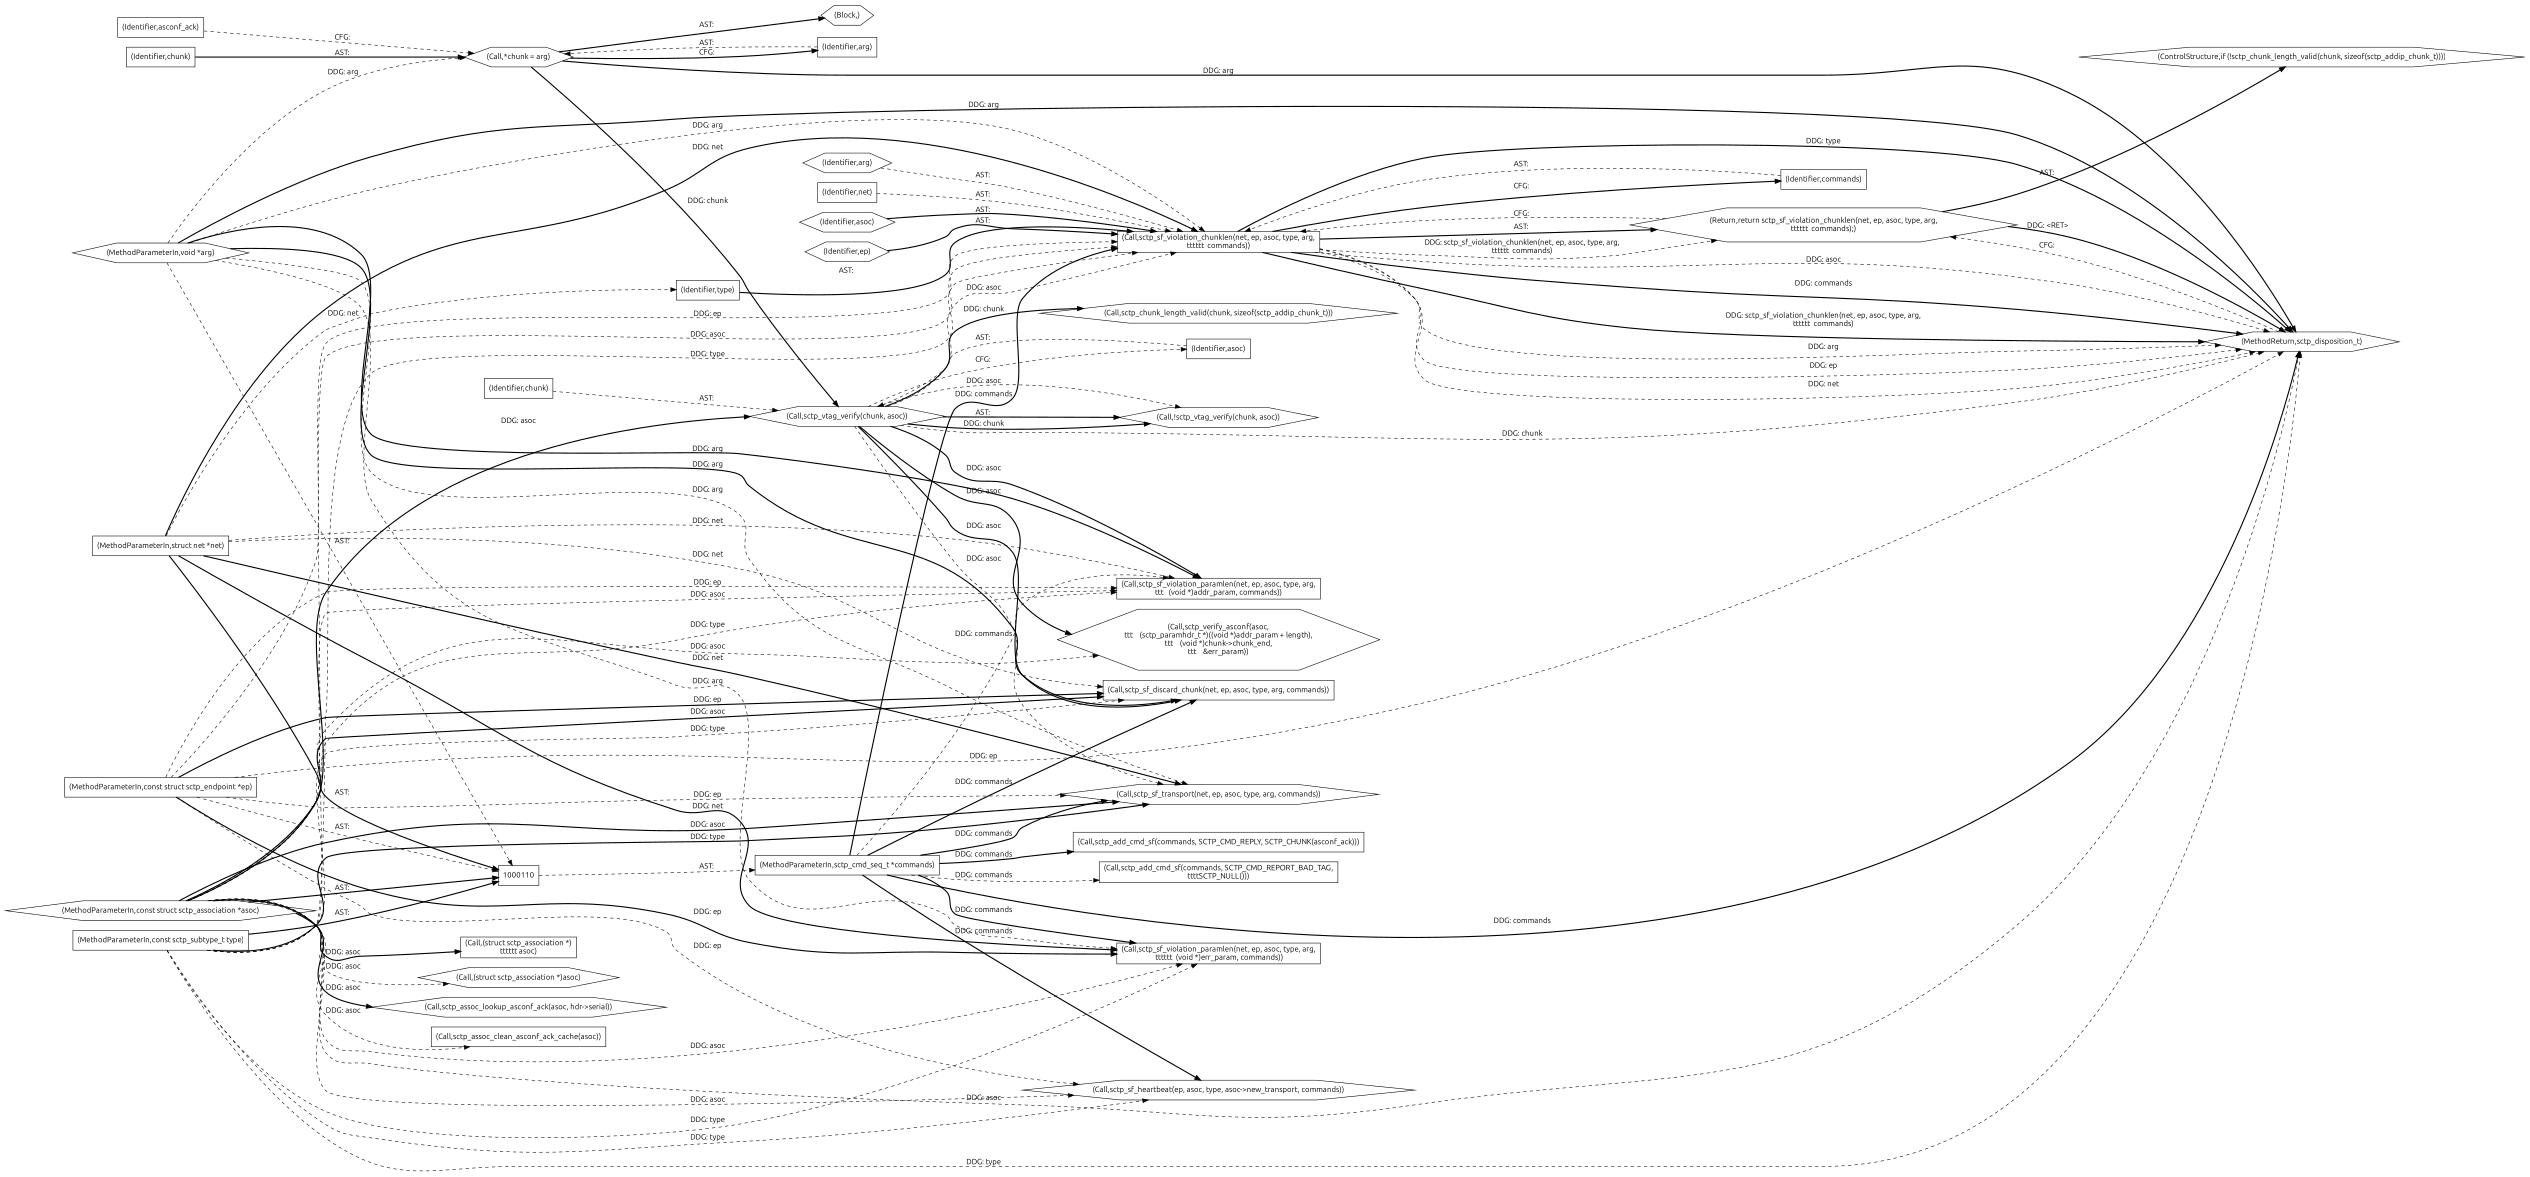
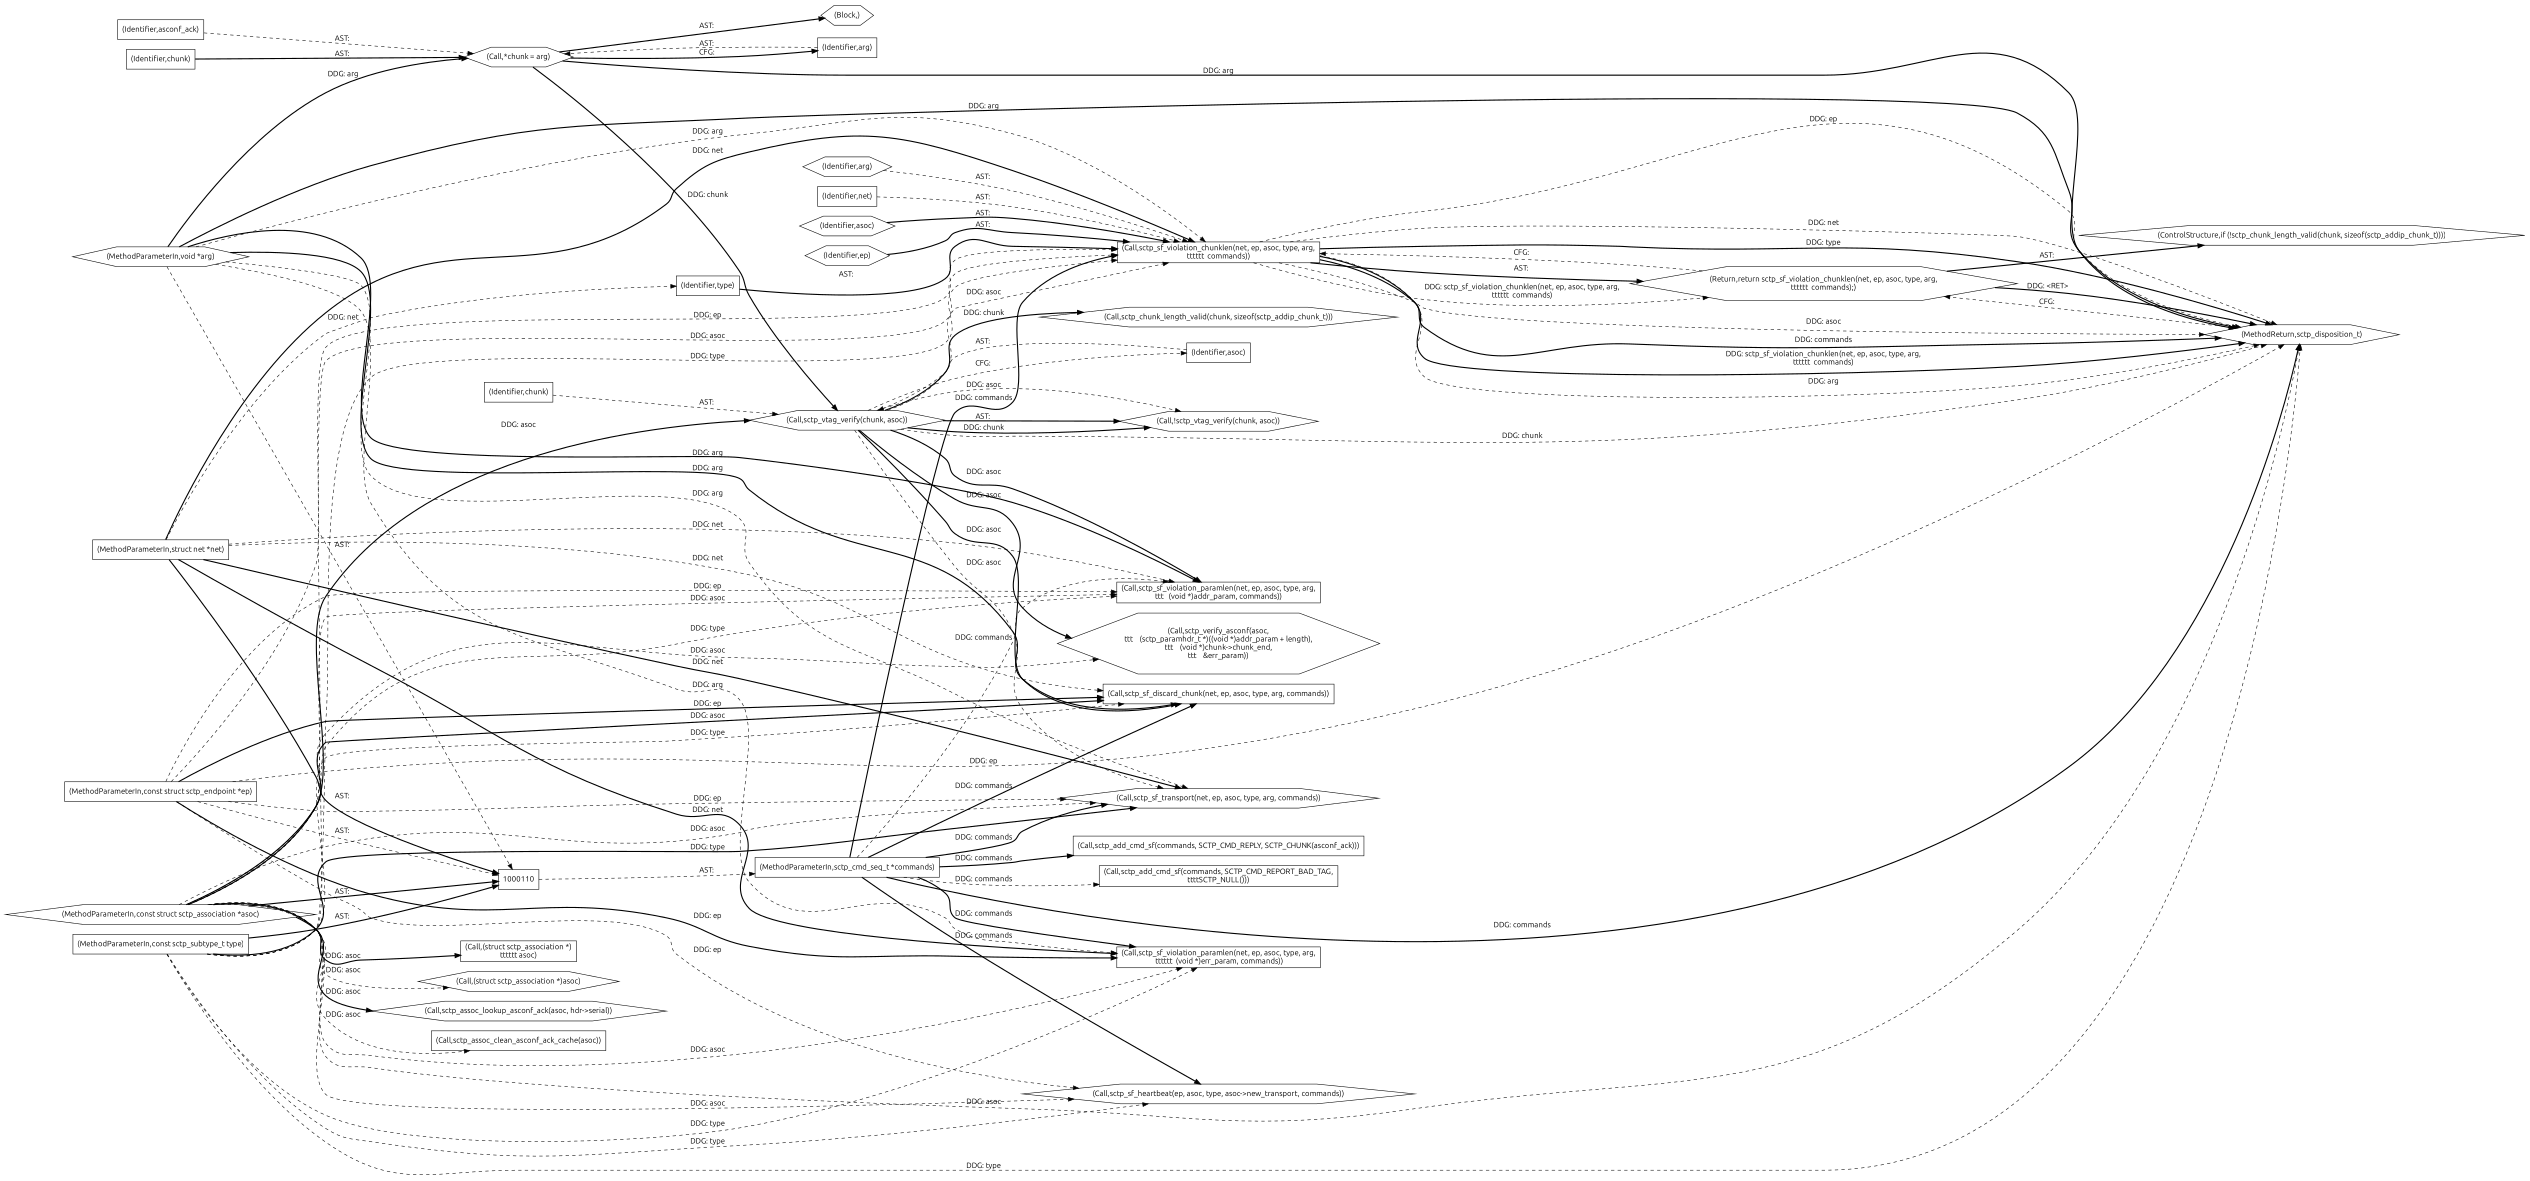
(343, 38) -> (343, 39)
(291, 112) -> (292, 115)
(1824, 179) -> none
(640, 830) -> (629, 843)
